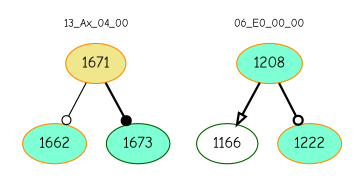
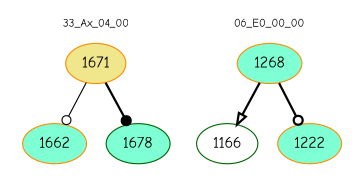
(96, 24) -> (96, 24)
(270, 63) -> (270, 63)
(138, 144) -> (138, 144)
